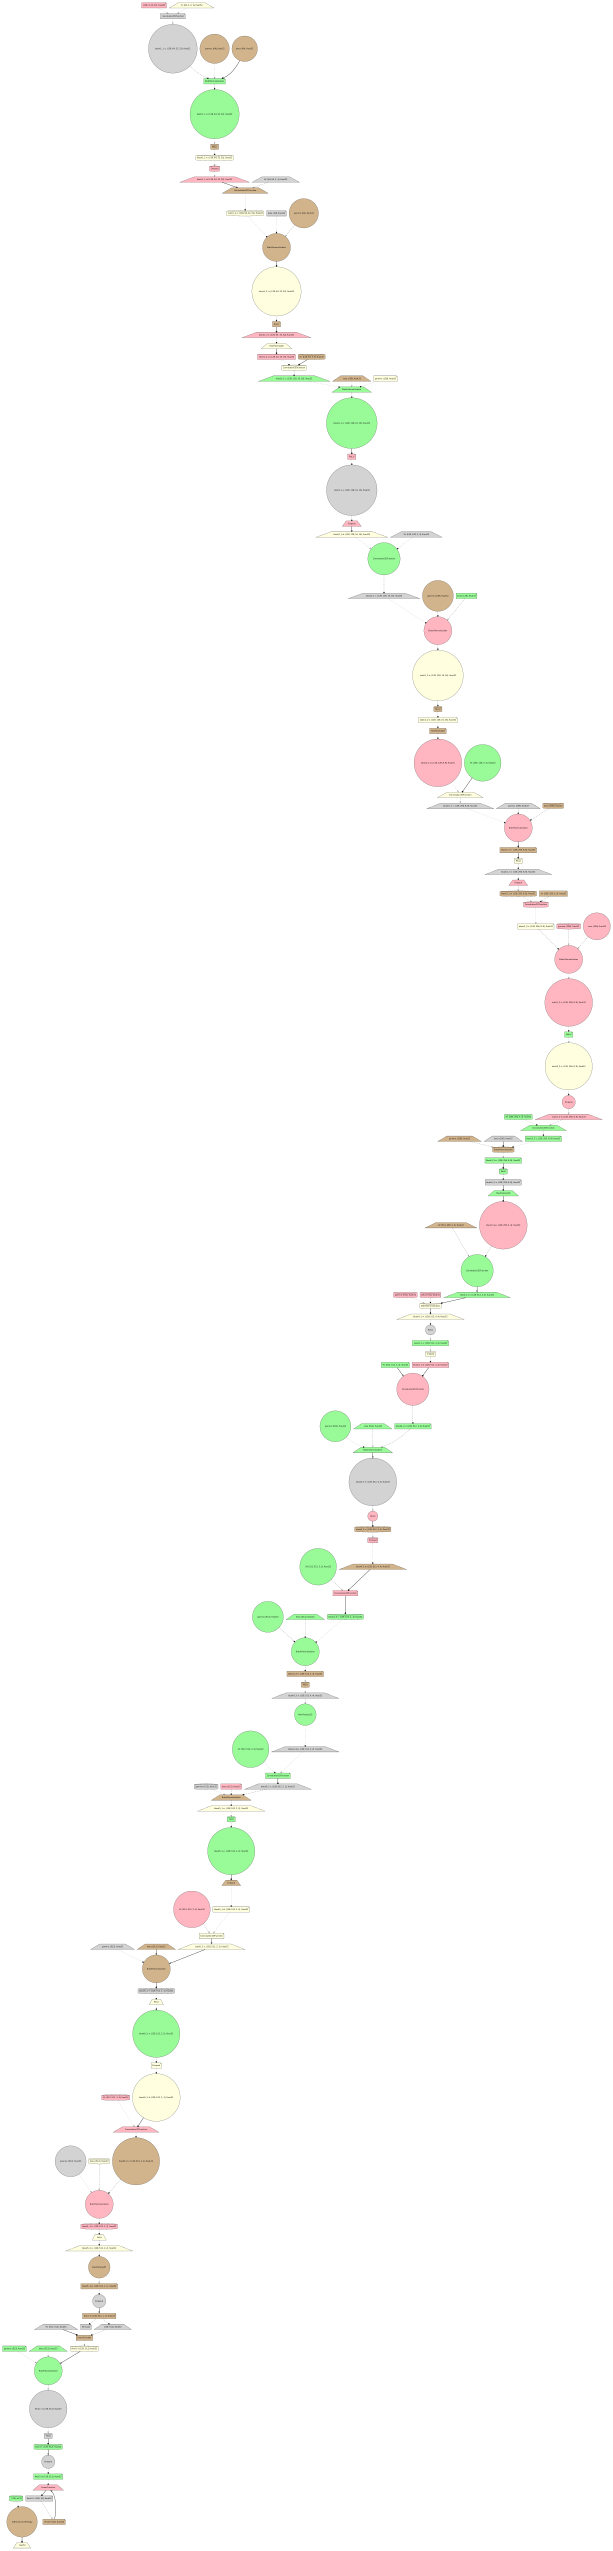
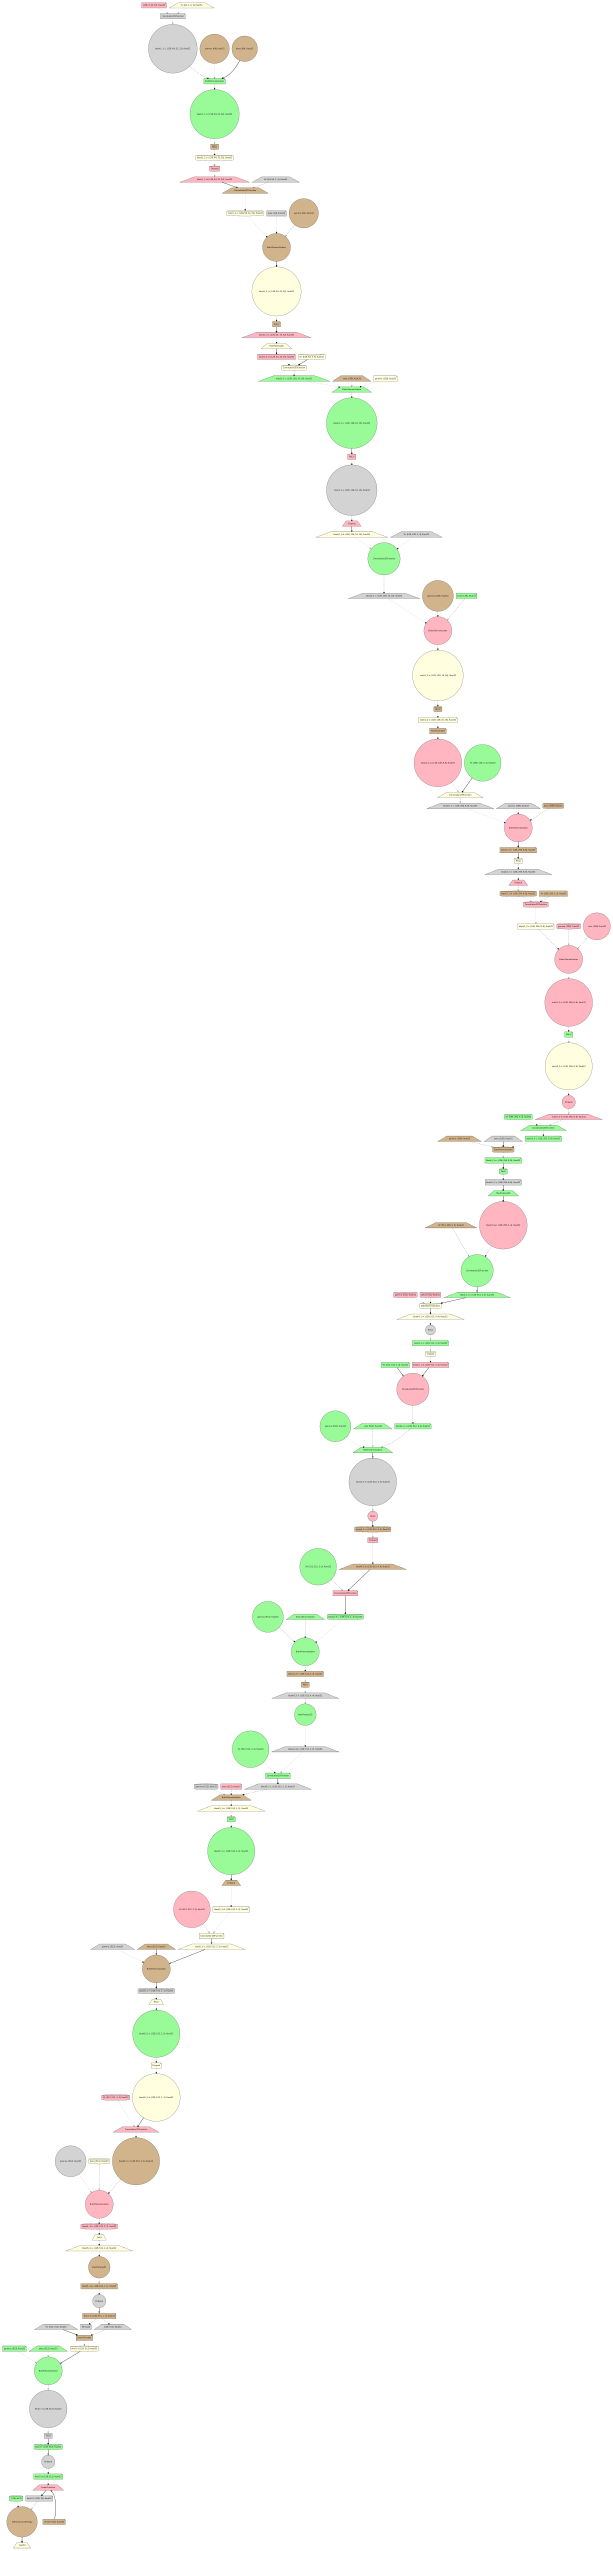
(312, 357) -> (312, 357)
(46, 2509) -> (35, 2505)
